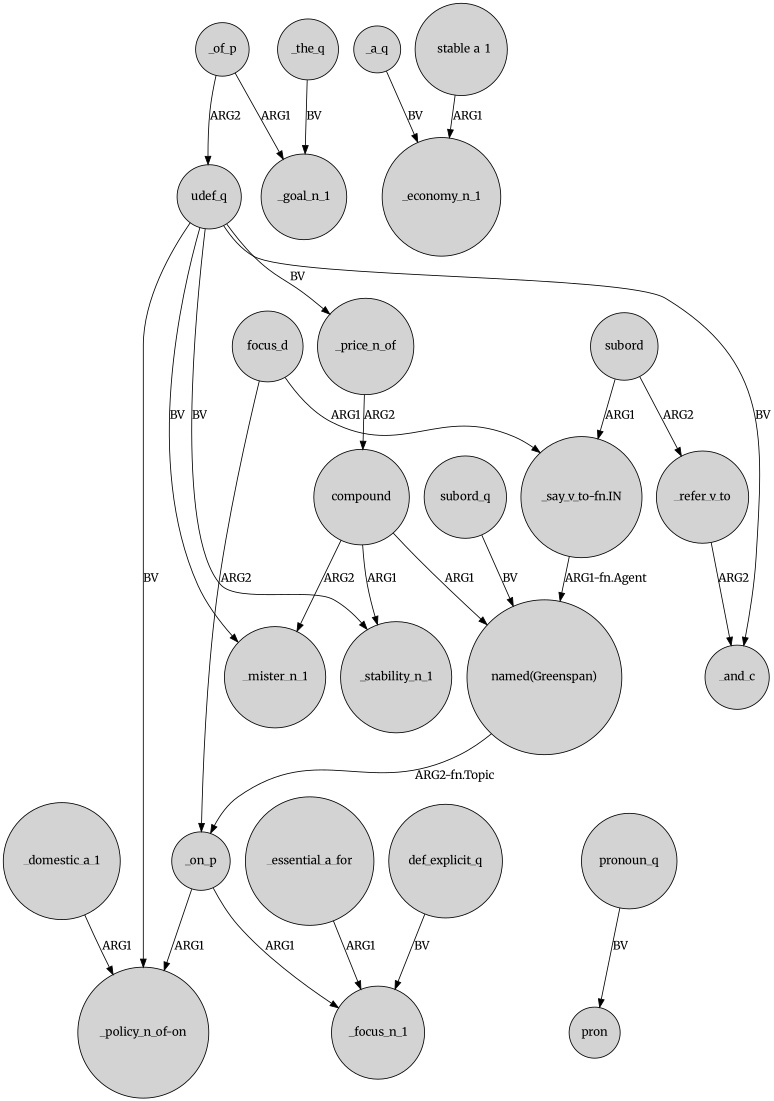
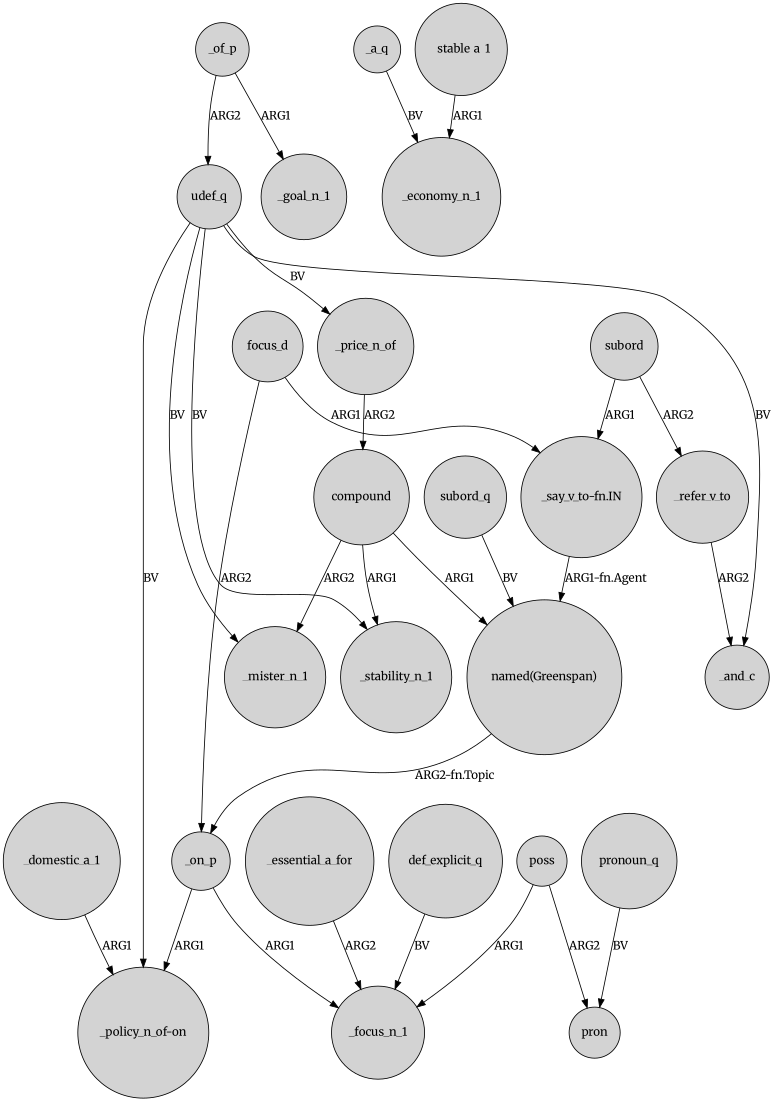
(308, 49) -> none
none -> (542, 861)
(361, 946) -> (361, 946)
